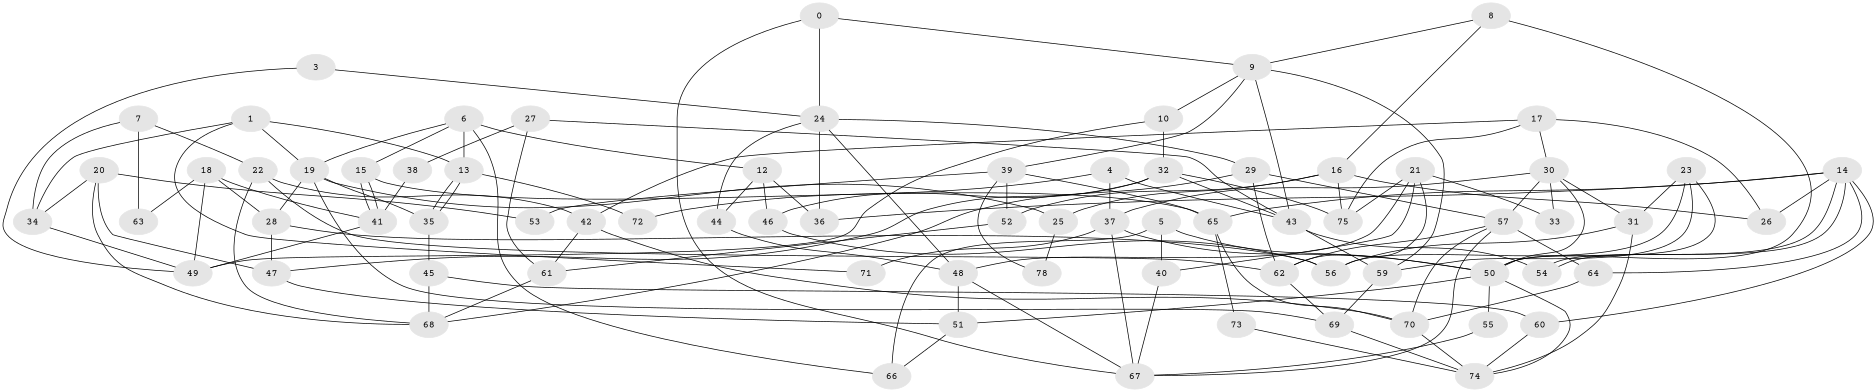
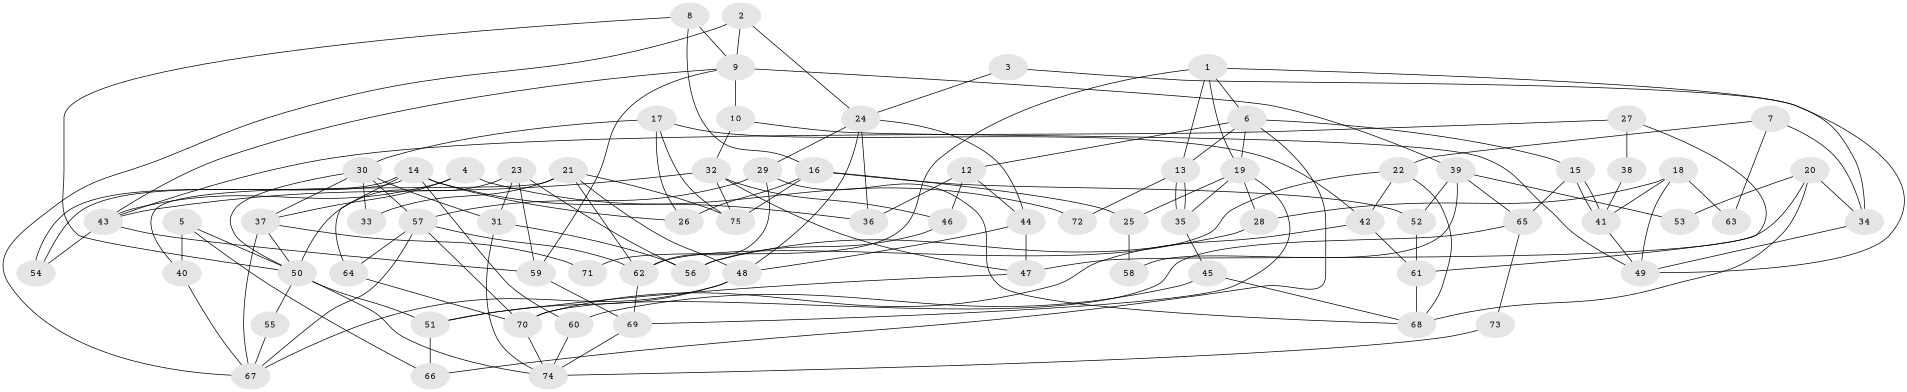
(819, 16) -> (741, 16)
none -> (1227, 93)
(1526, 191) -> none
(272, 246) -> (1026, 246)
(1042, 273) -> (1129, 273)
